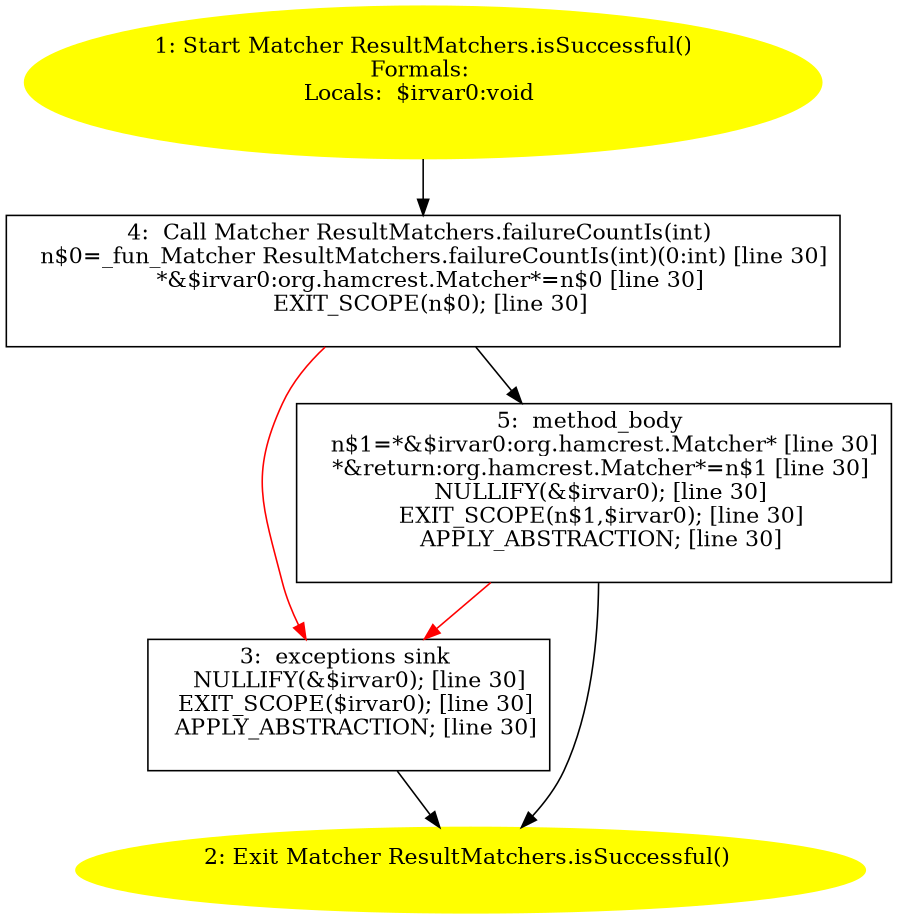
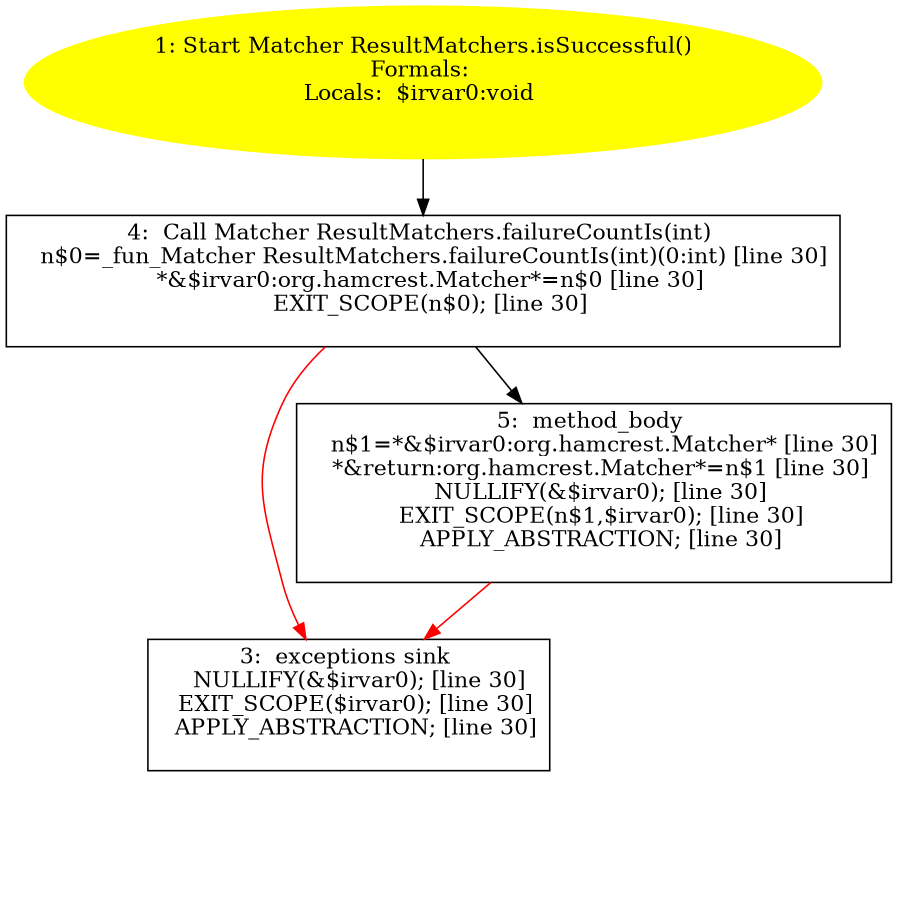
(471, 870) -> none
